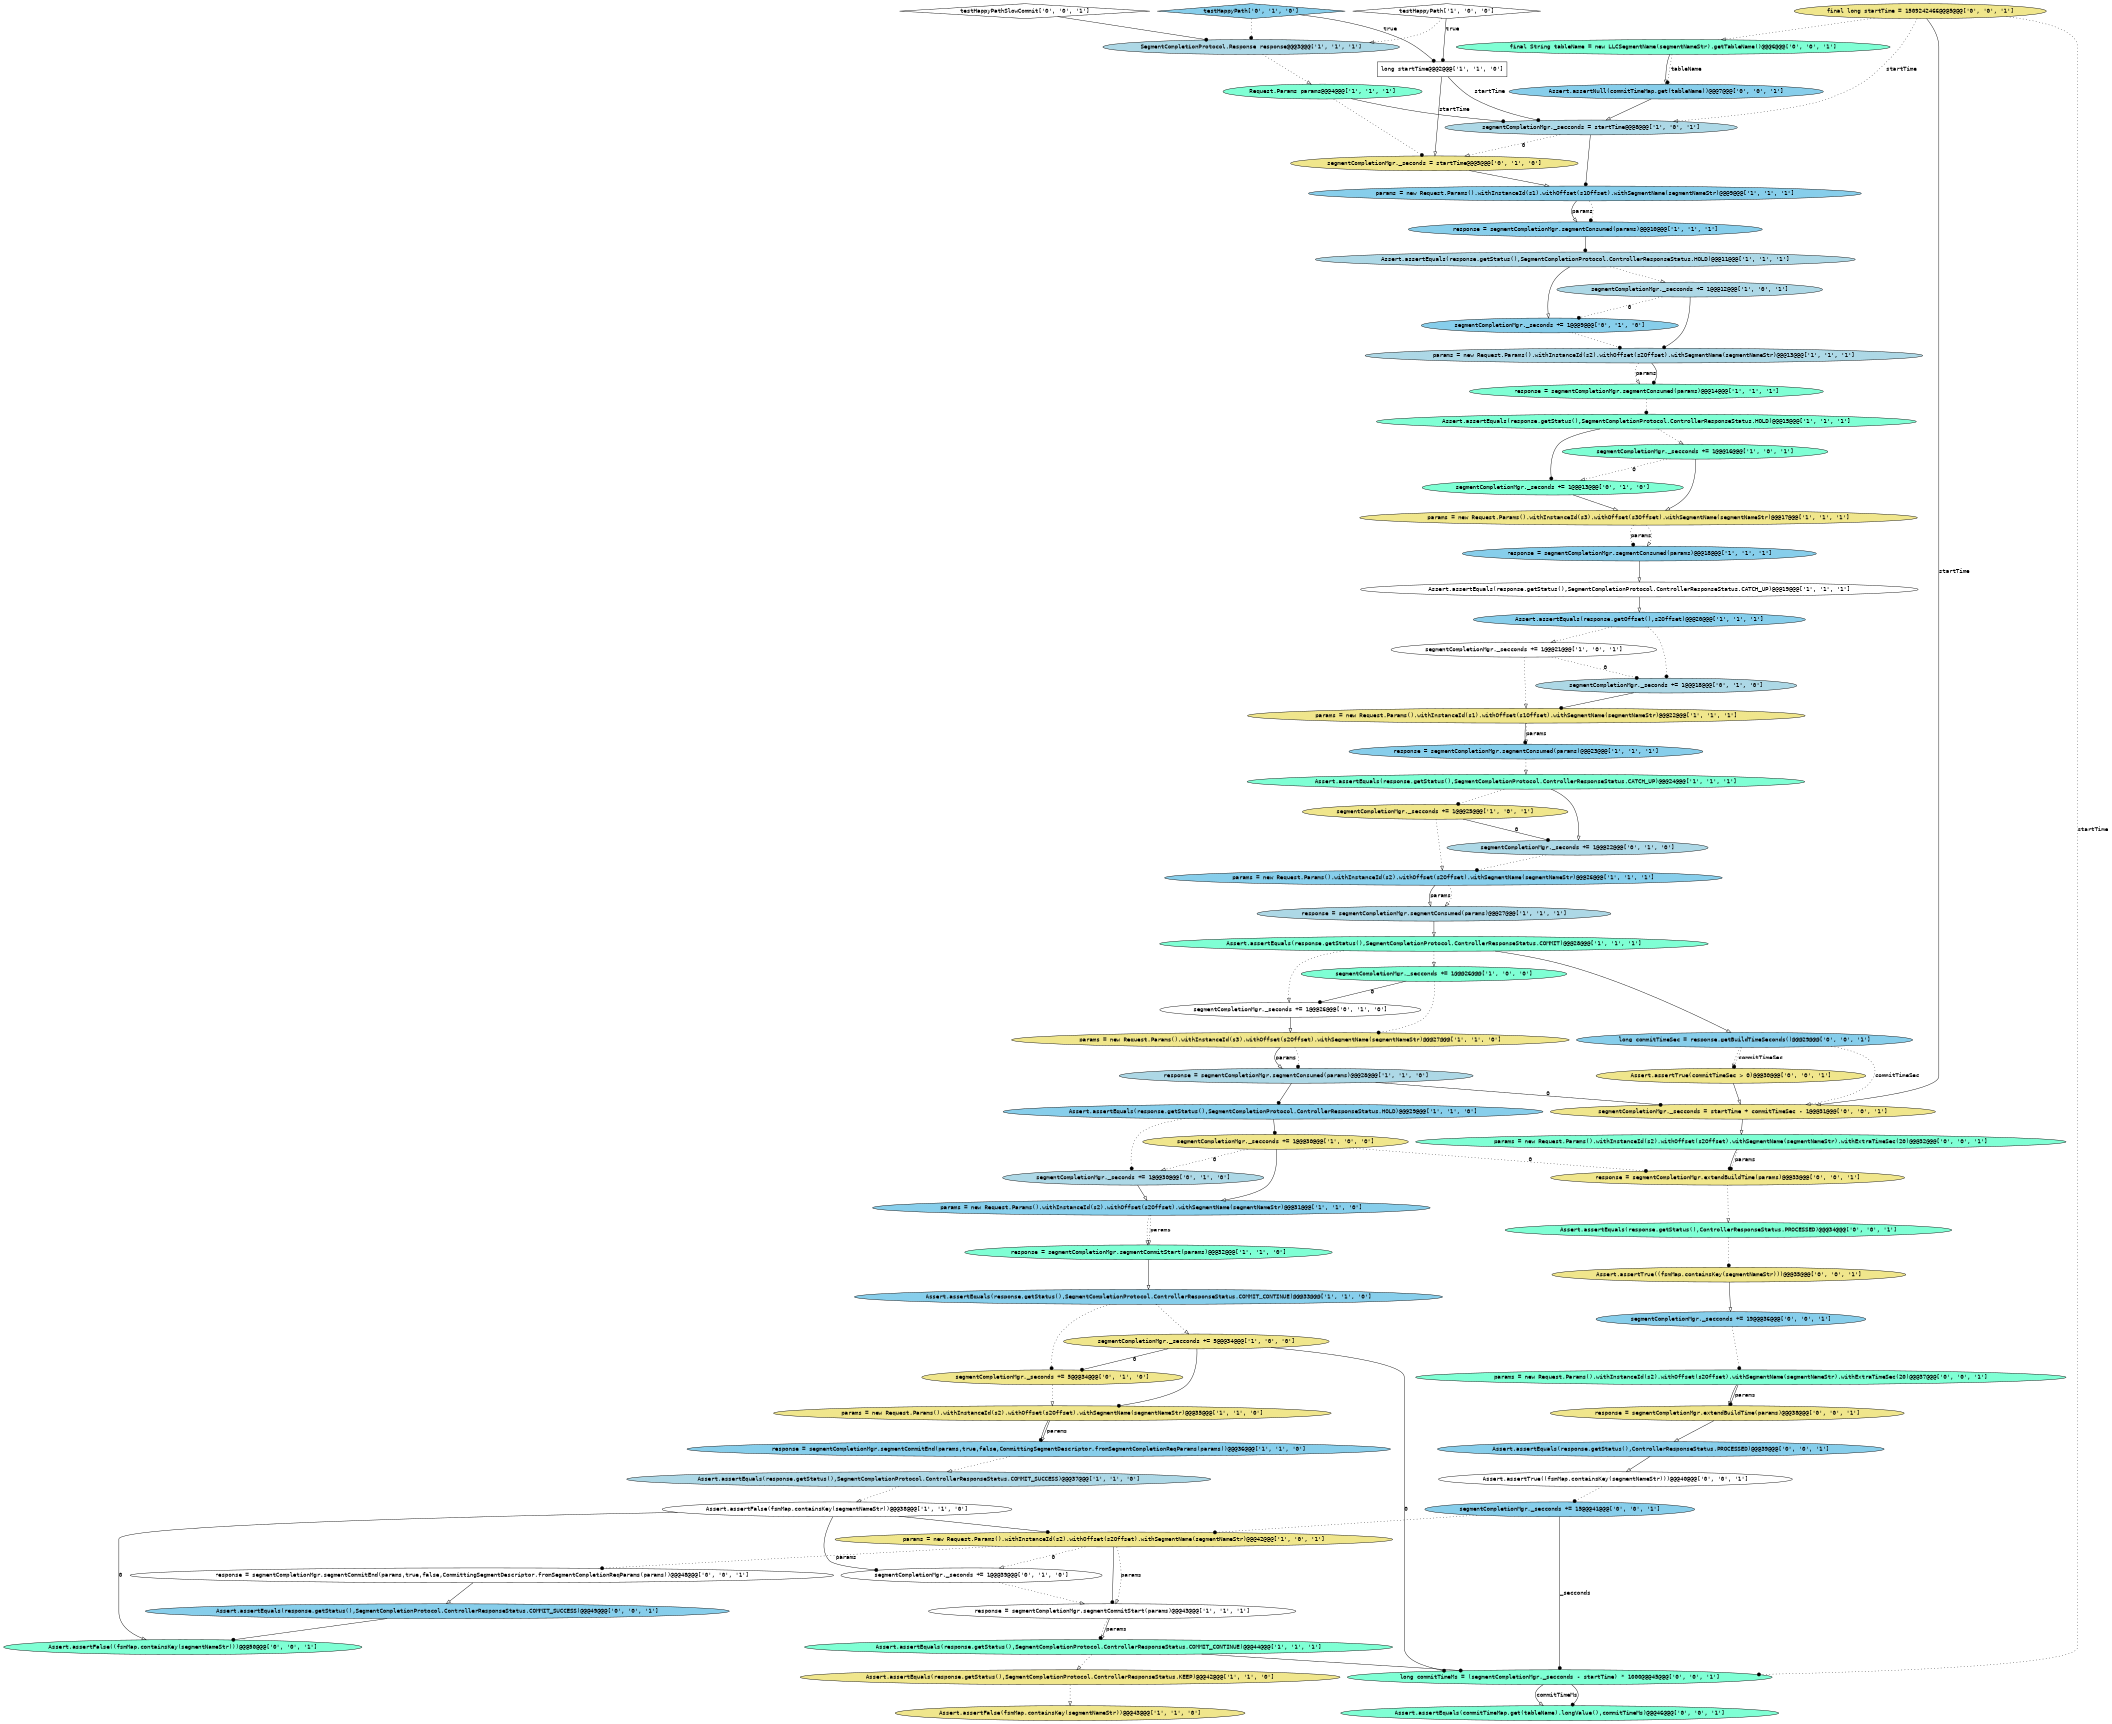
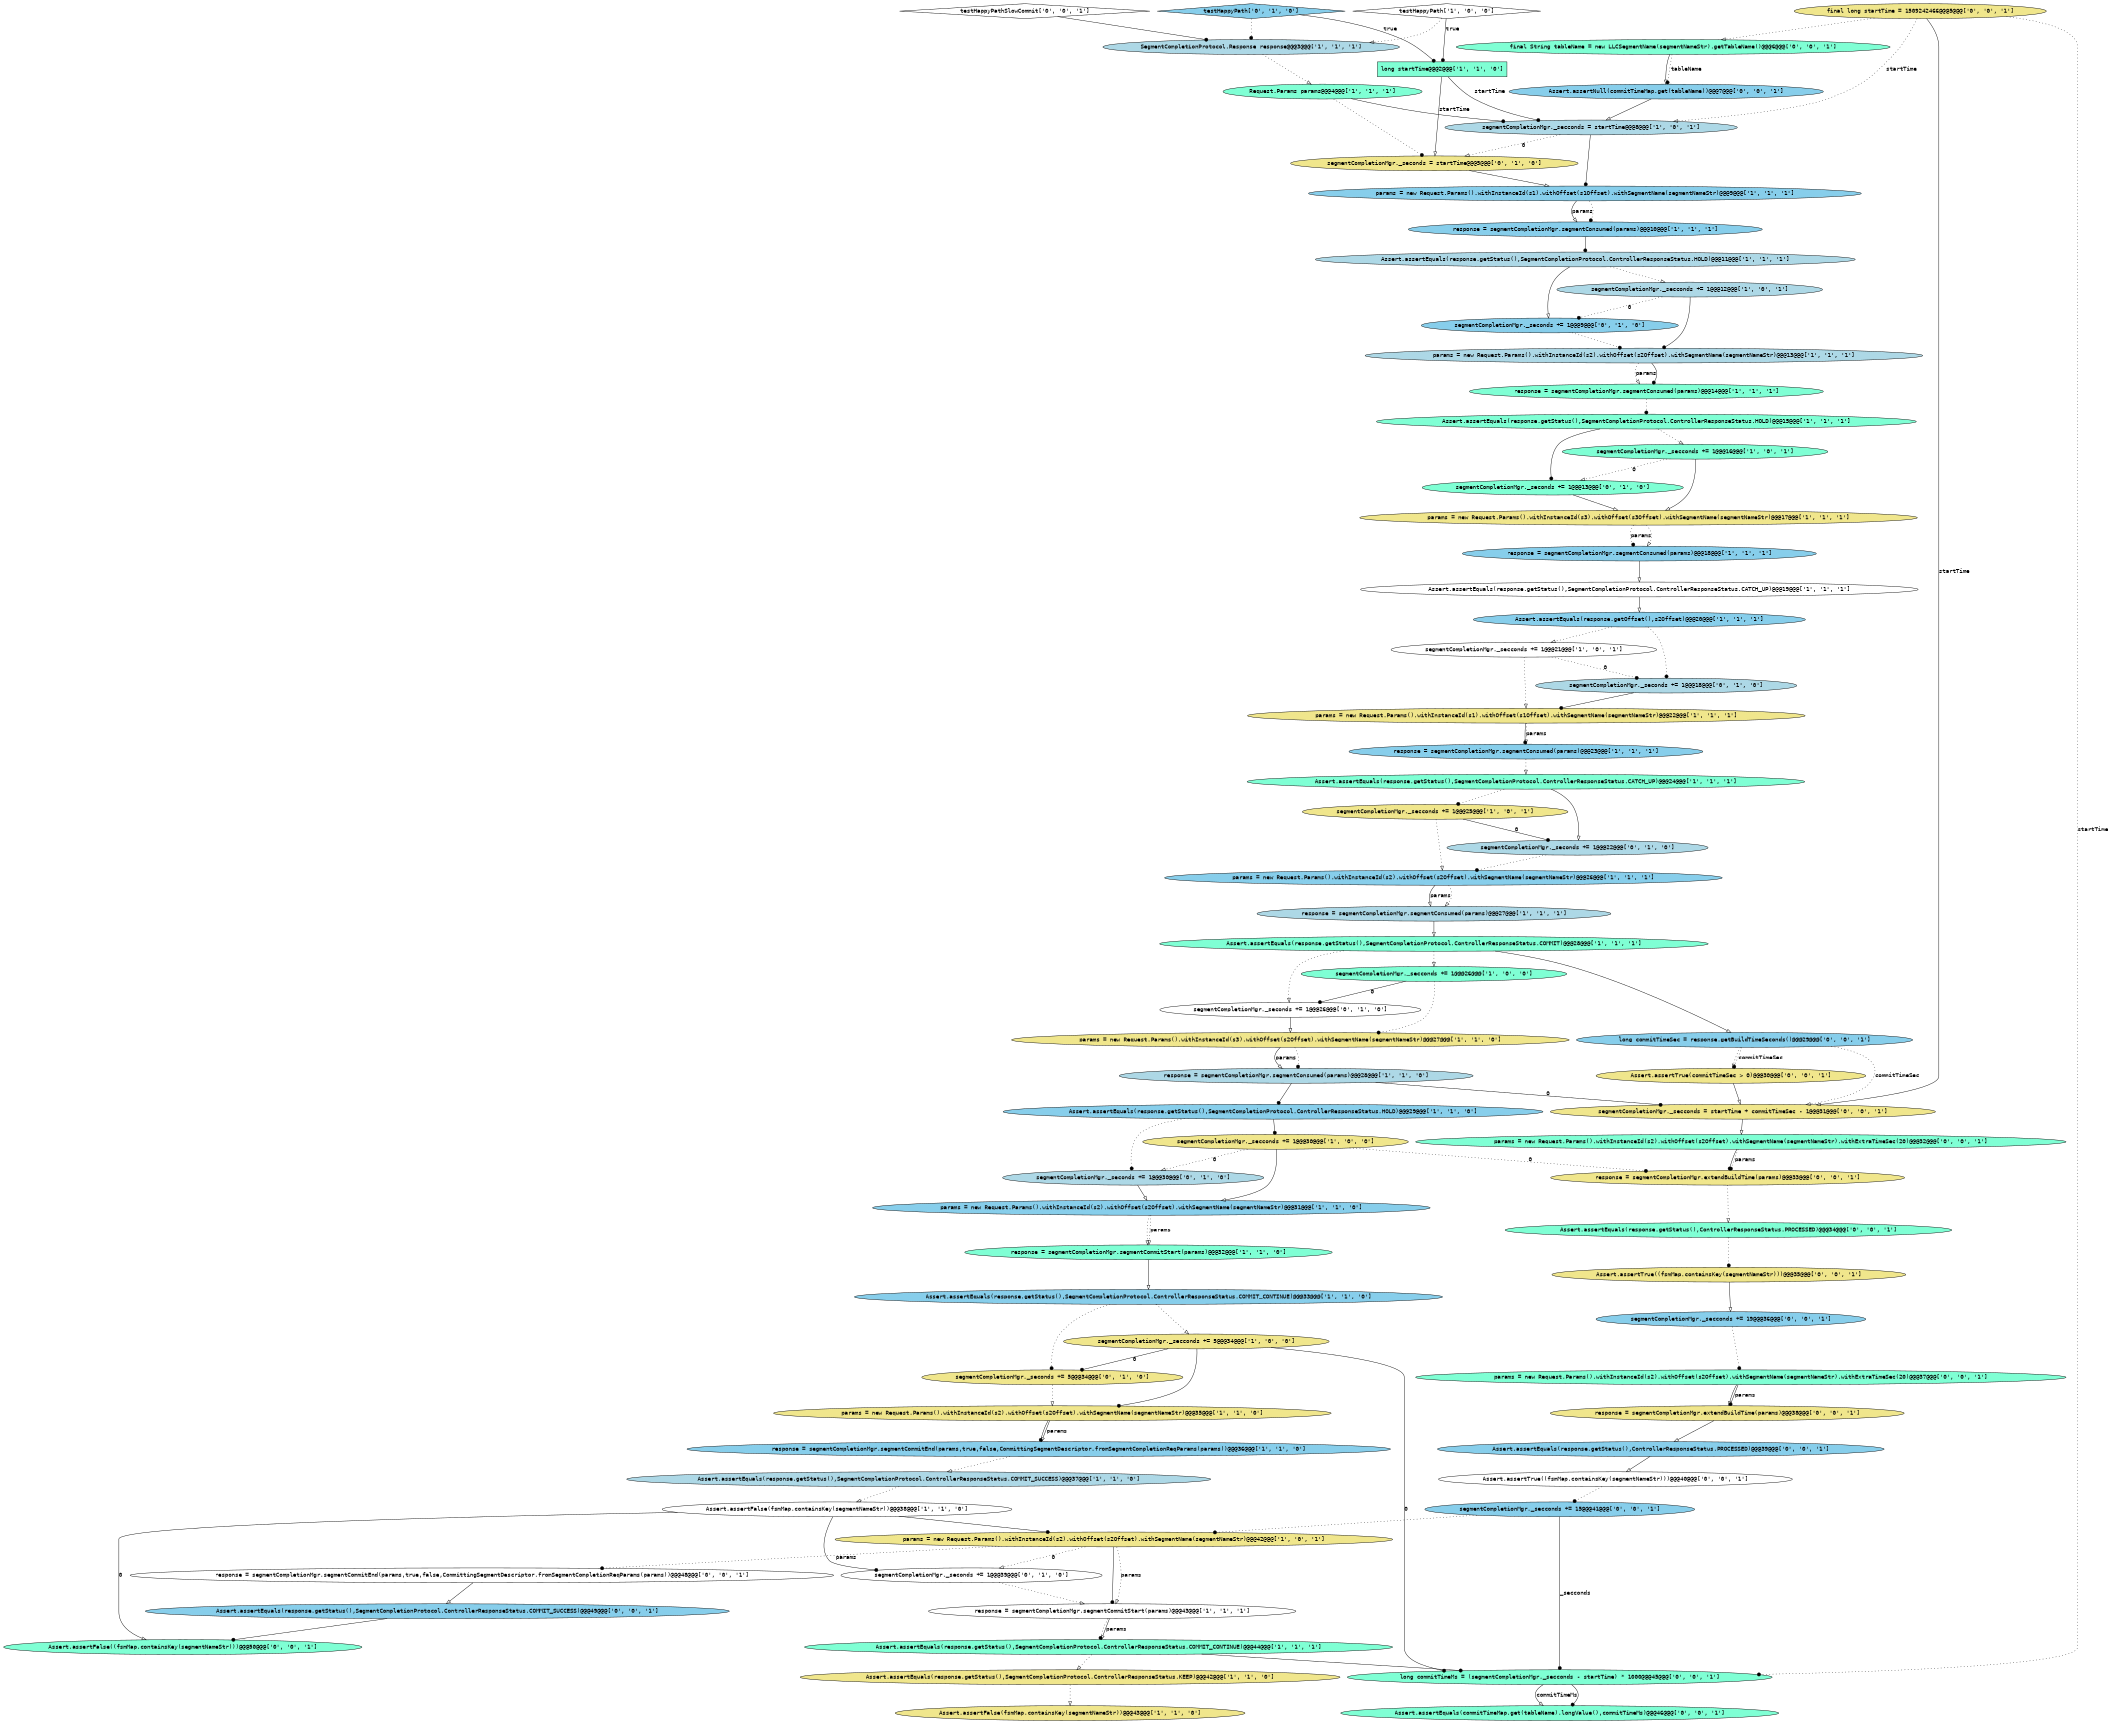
(1442, 69) -> (1442, 69)
